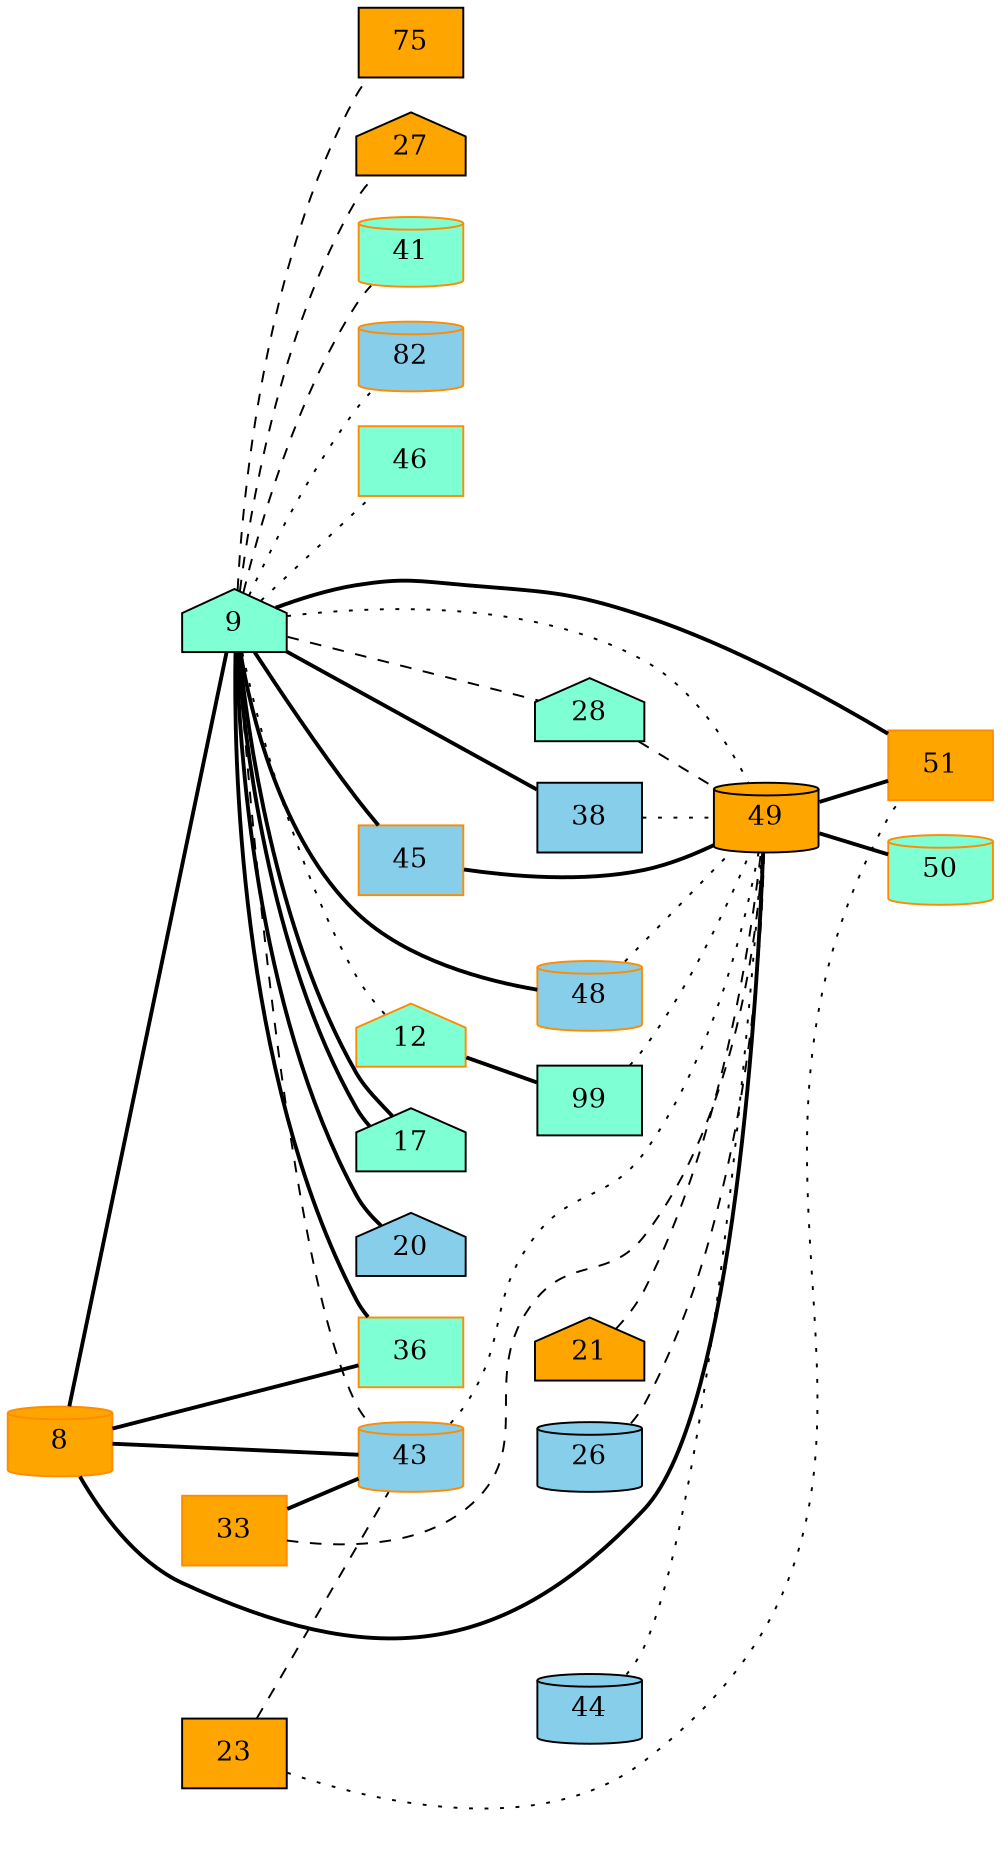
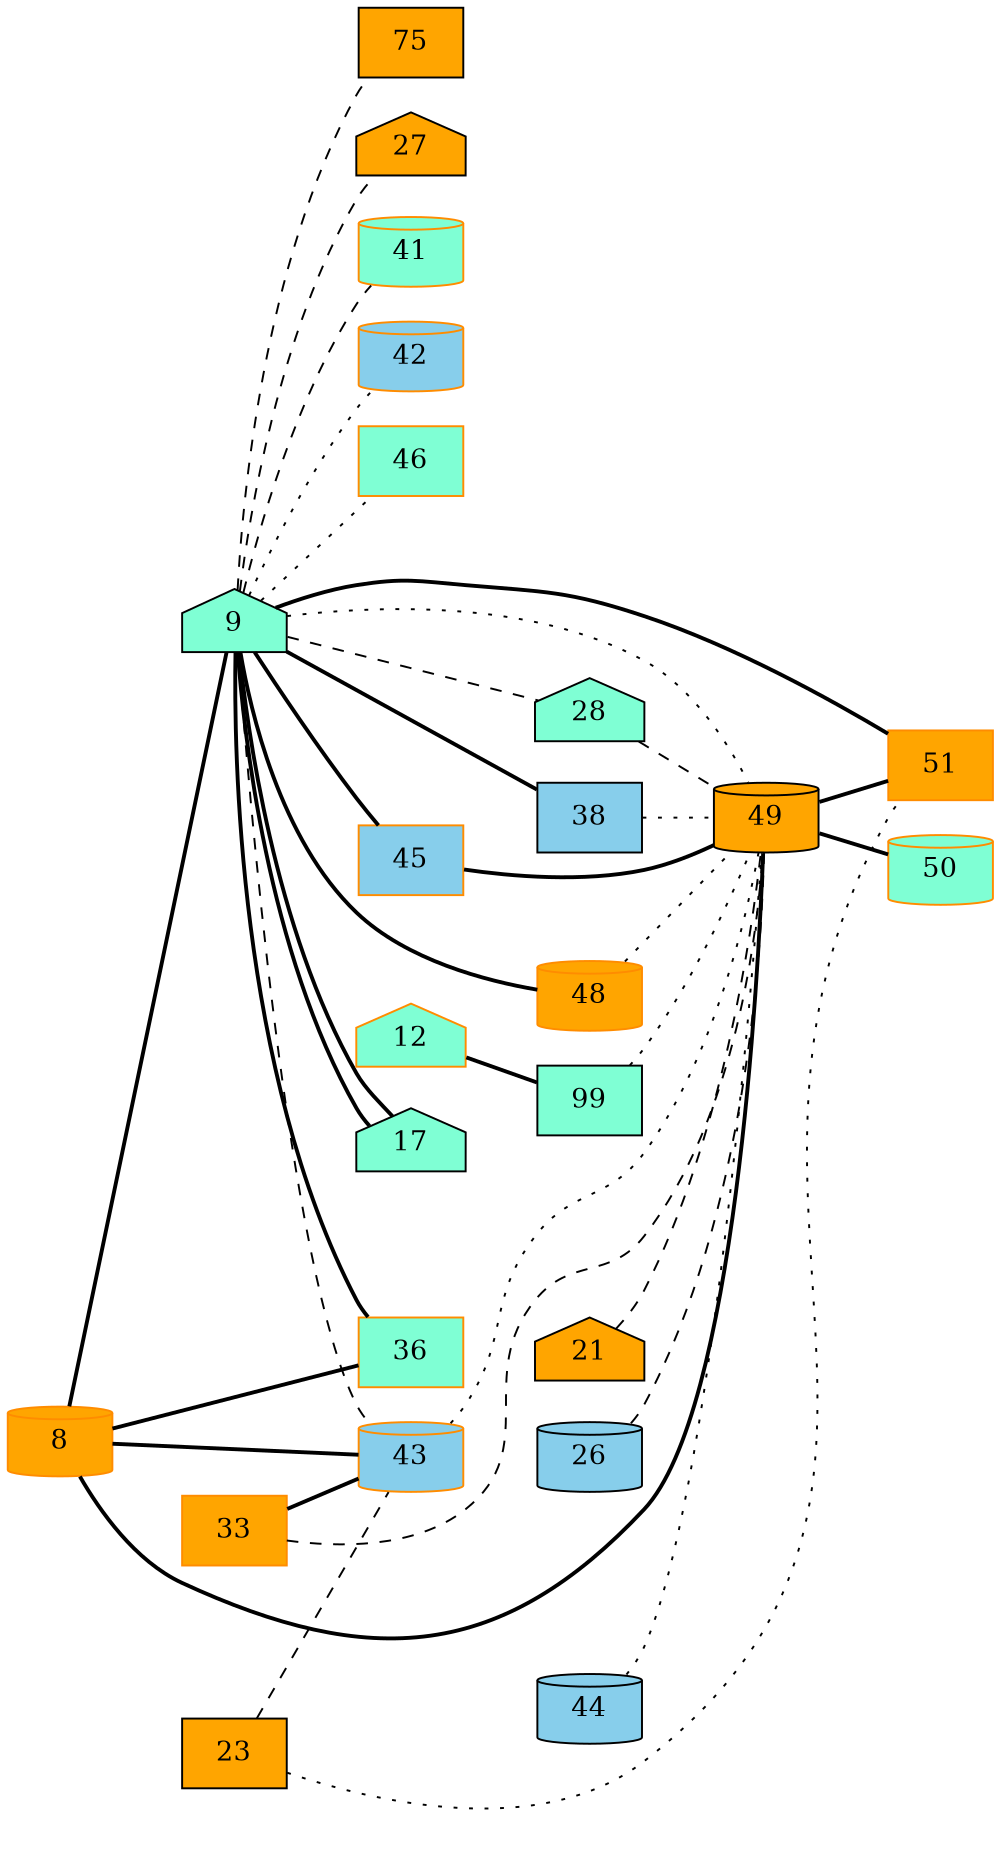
(411, 356) -> (411, 356)
(310, 878) -> none
(590, 996) -> (590, 996)
(411, 1248) -> none
